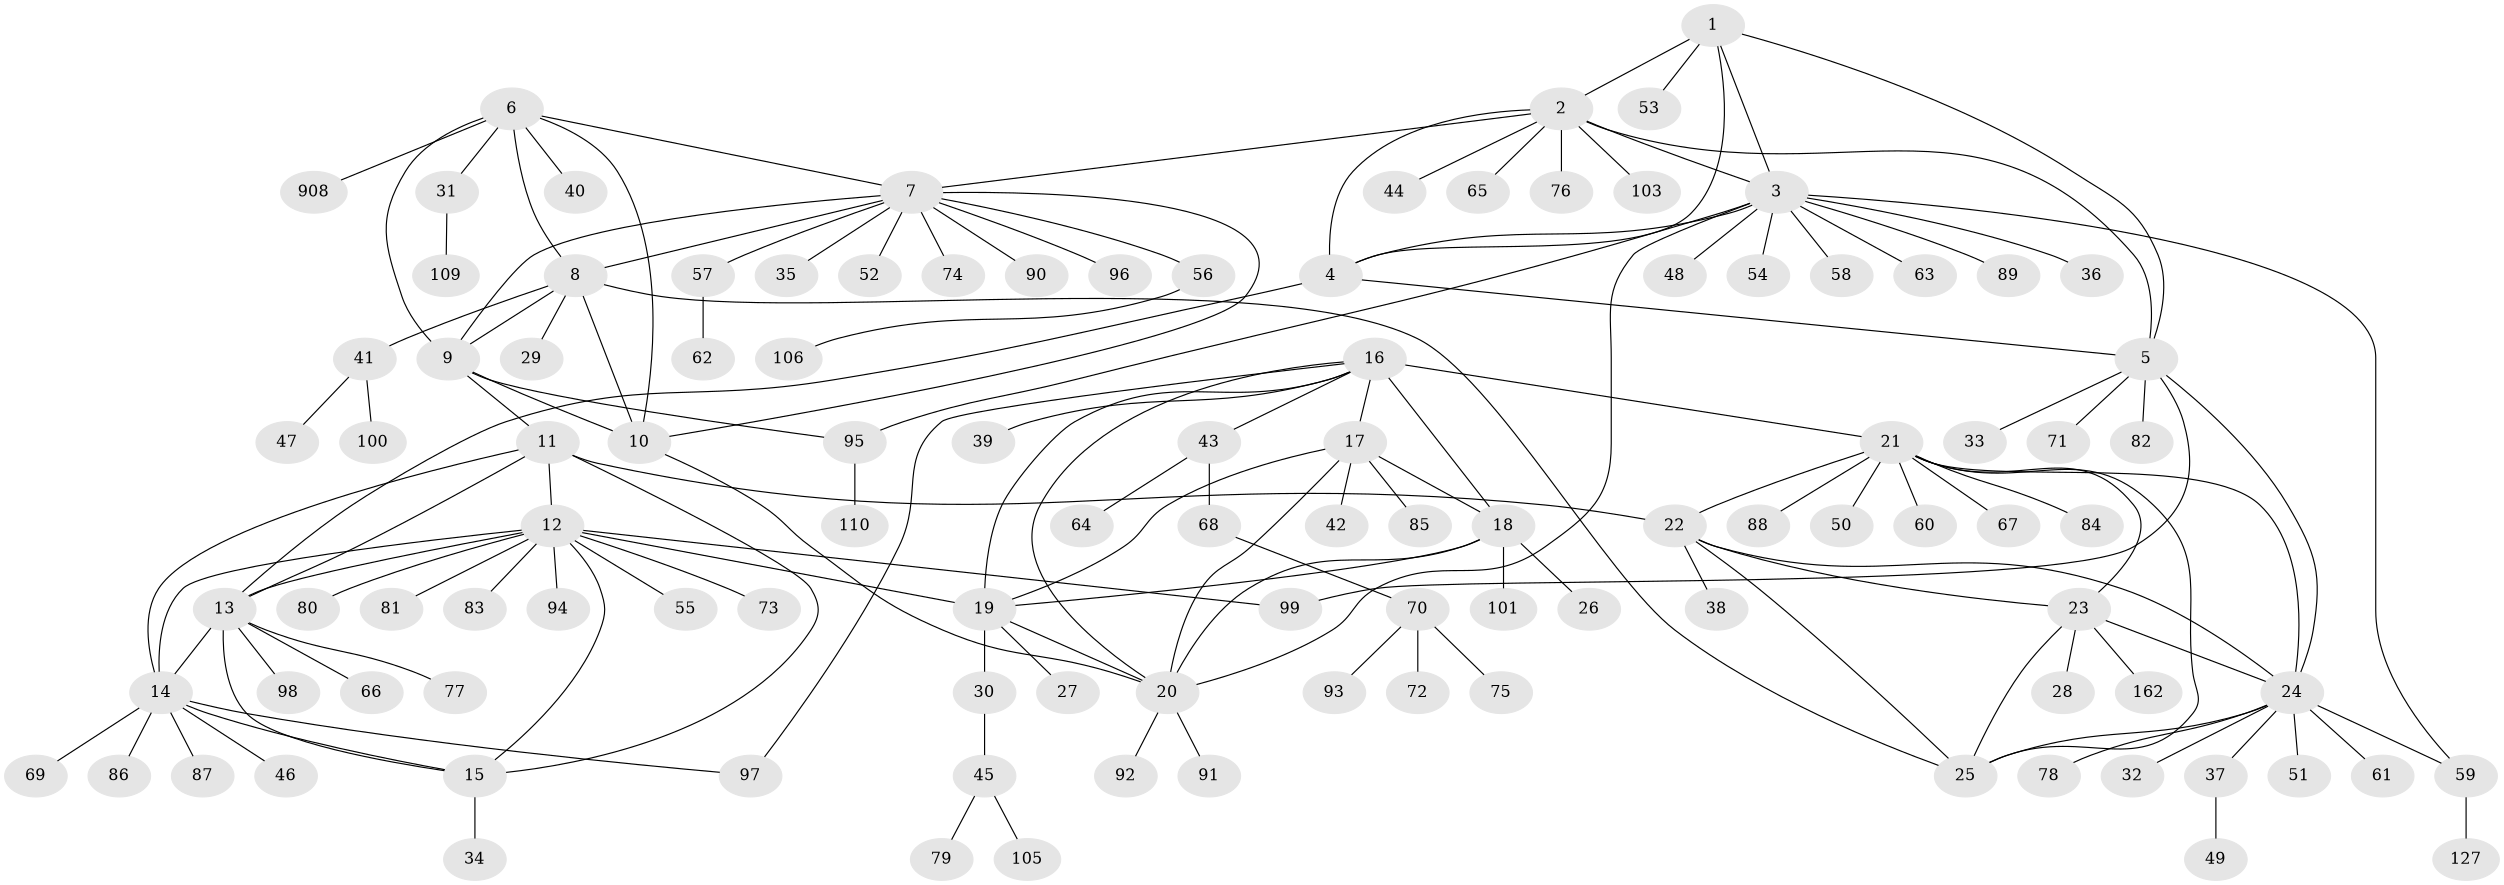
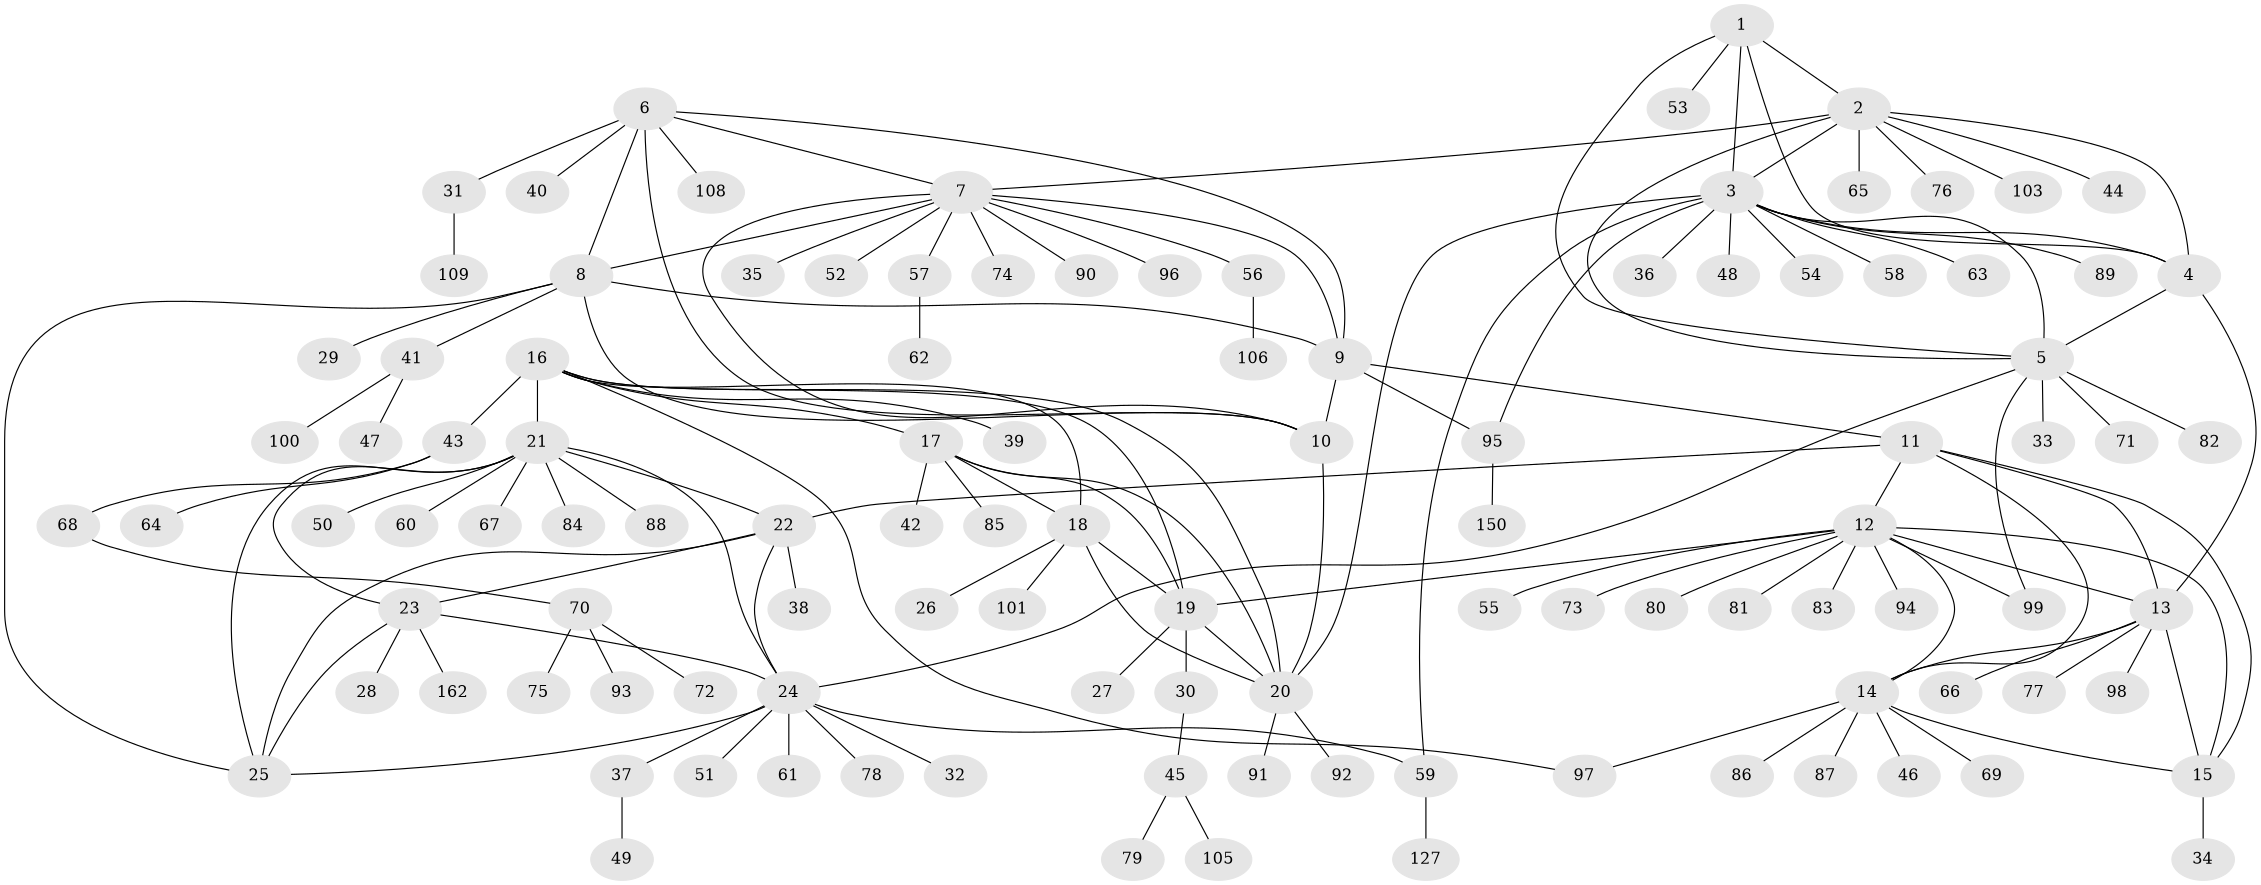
(314, 192) -> (711, 192)
none -> (1937, 217)
(855, 526) -> (1492, 526)
